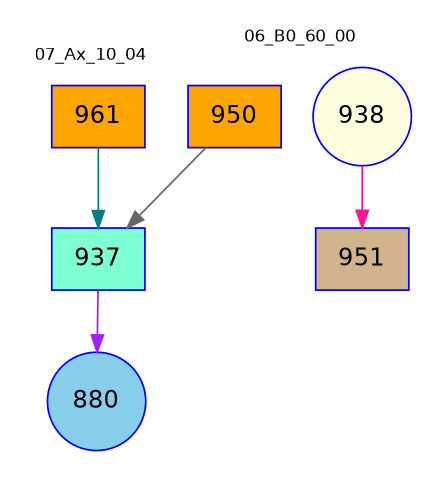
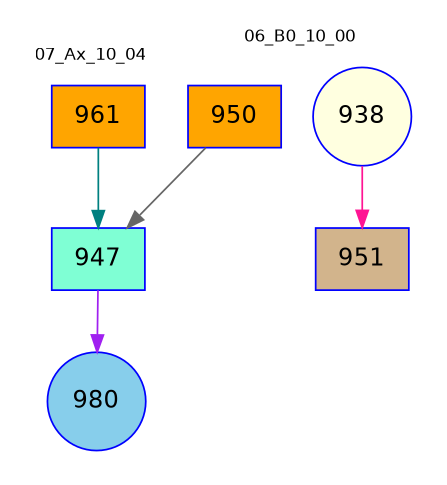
(300, 37) -> (300, 37)
(98, 259) -> (98, 259)
(97, 401) -> (97, 401)
